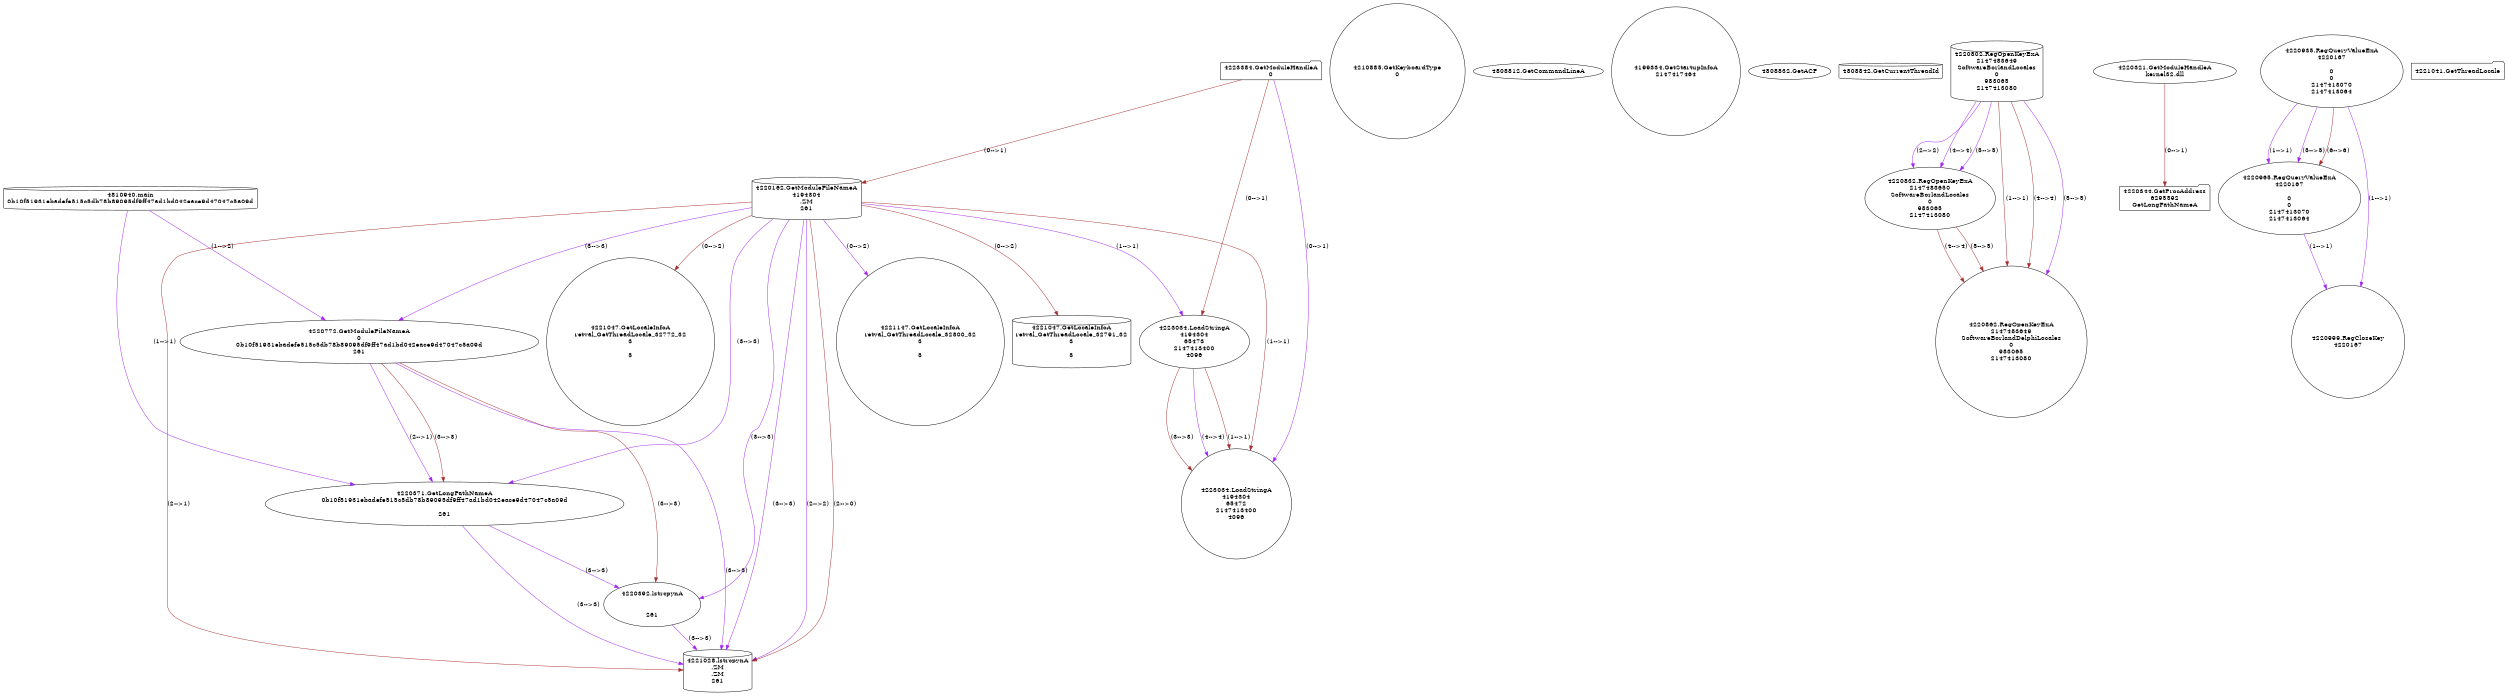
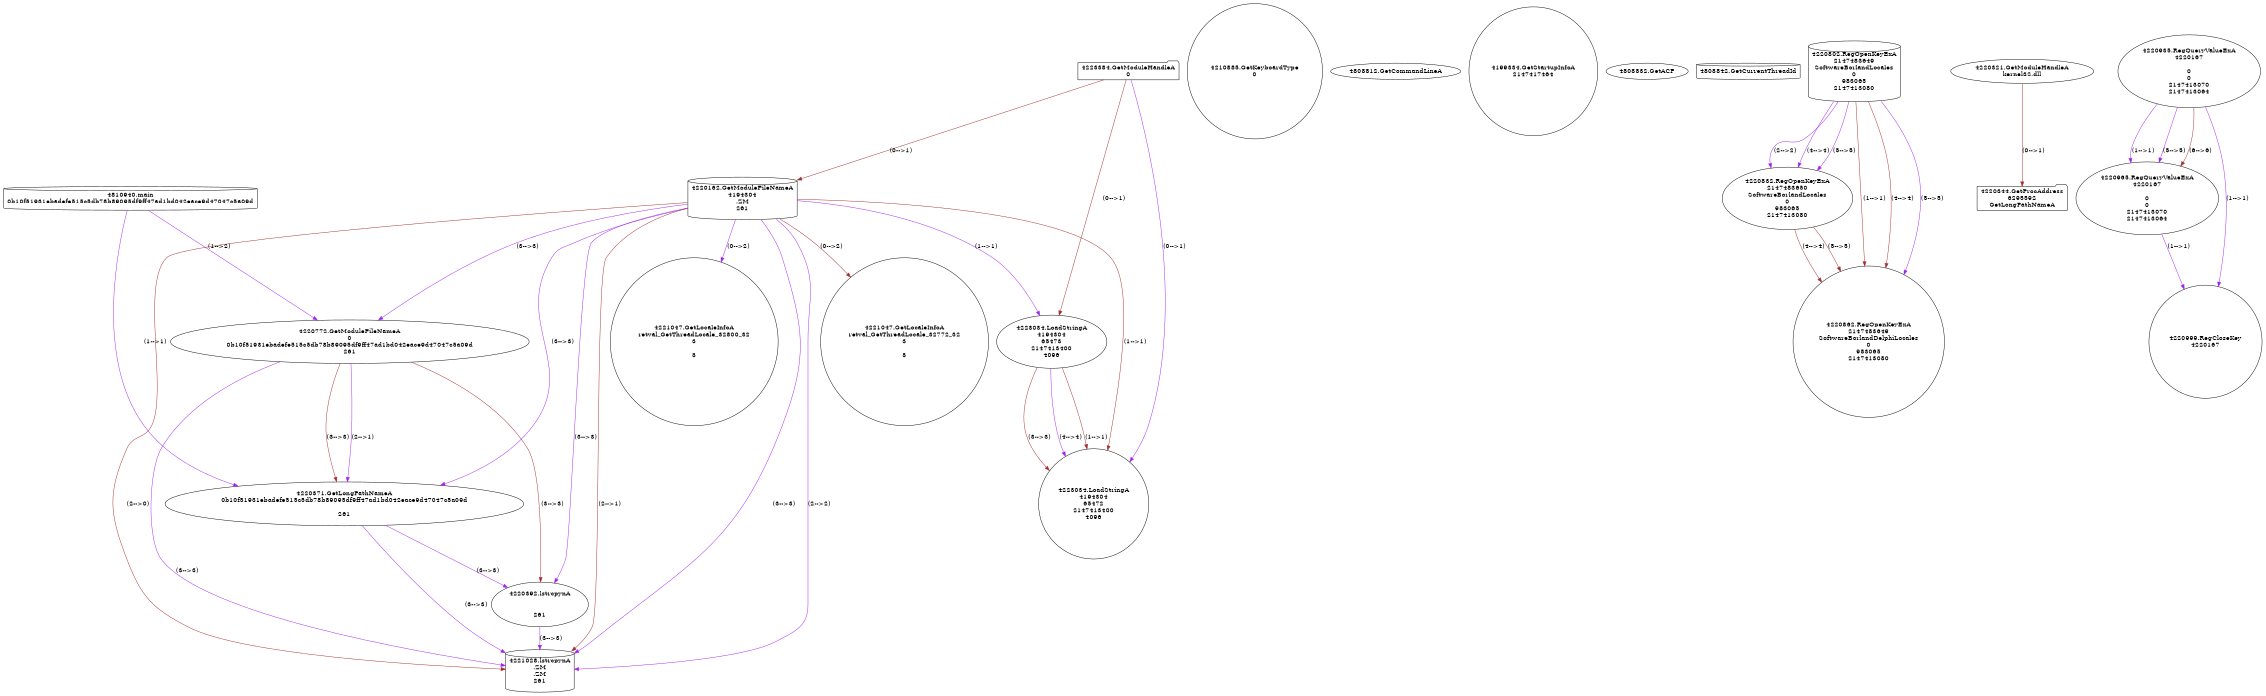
(2458, 71) -> none
(920, 342) -> (694, 342)
(1072, 342) -> none
